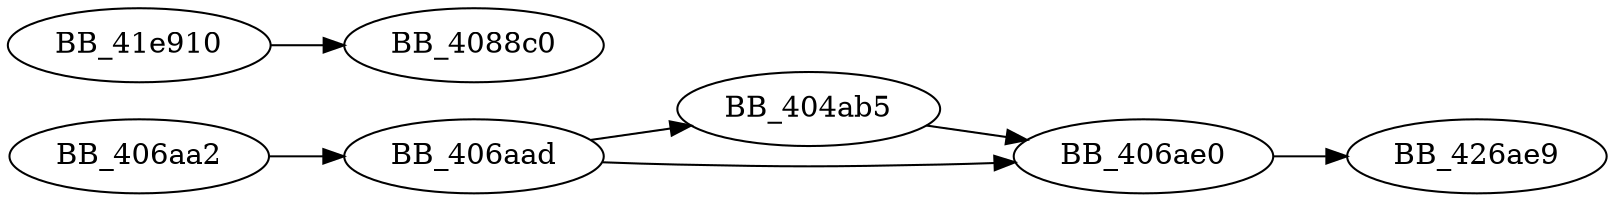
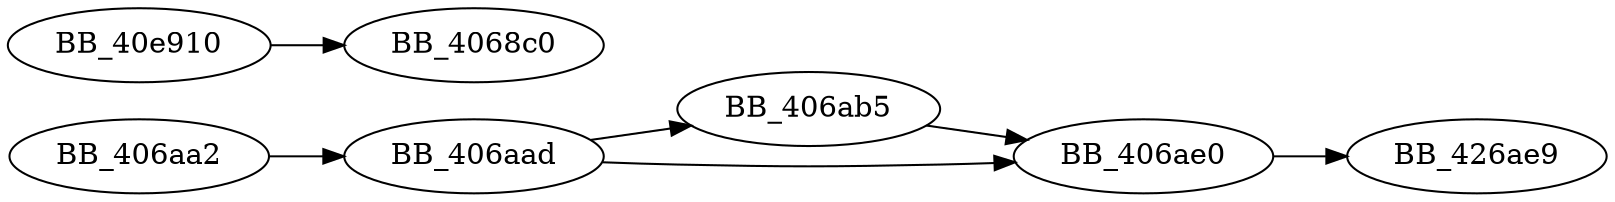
(139, 45) -> (139, 45)
(474, 45) -> (474, 45)
(809, 109) -> (809, 109)
